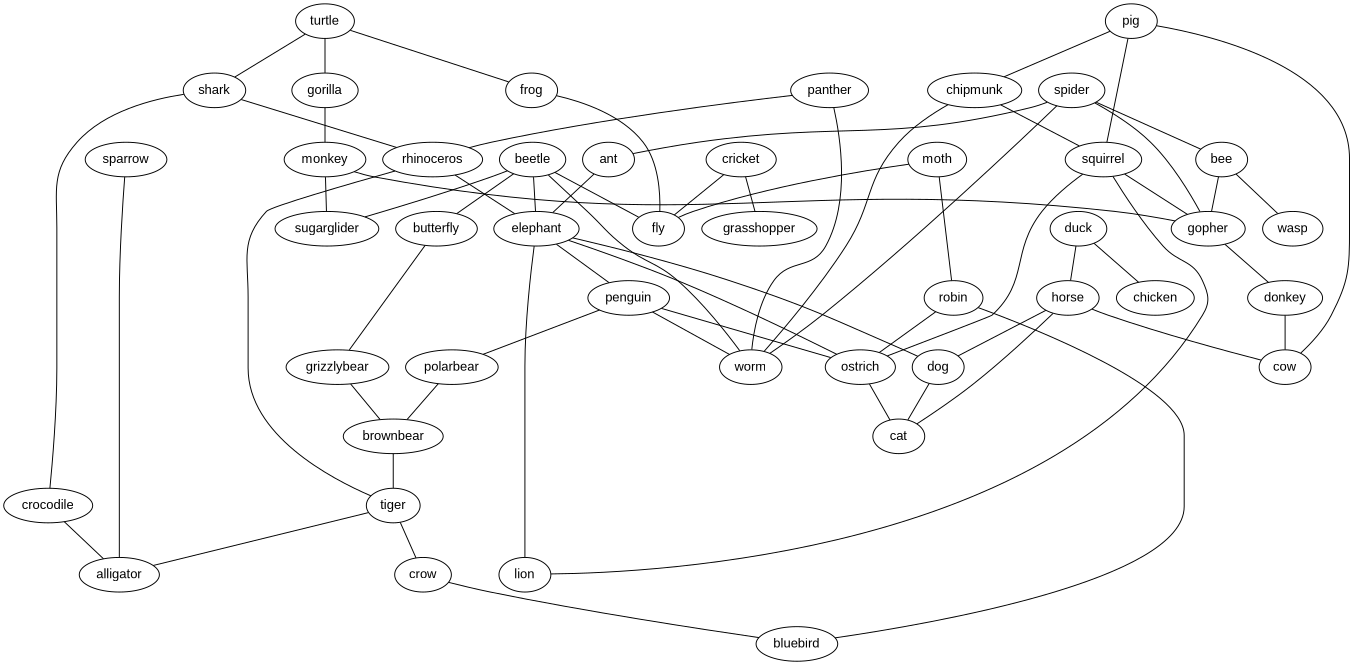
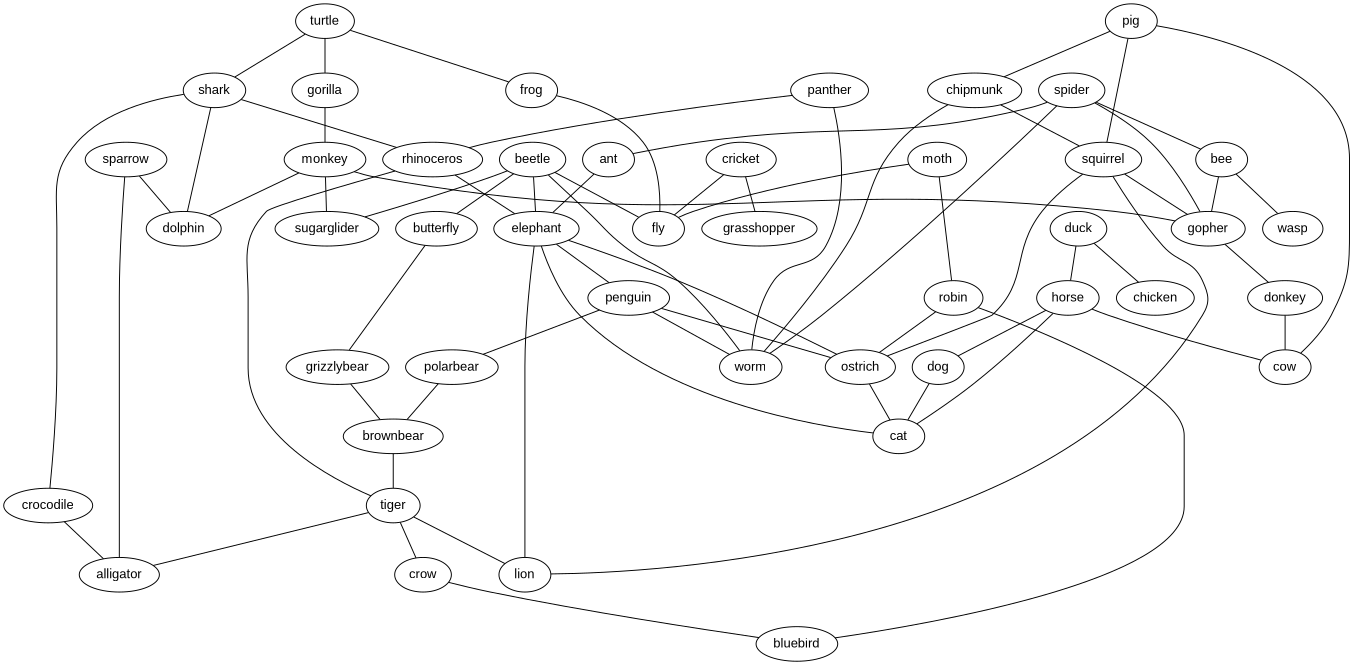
none -> (184, 229)
(749, 287) -> (680, 382)
none -> (459, 540)
